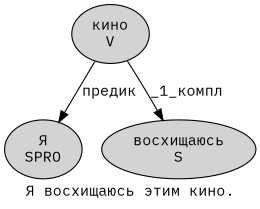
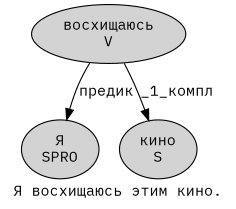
(111, 34) -> (109, 34)
(179, 149) -> (158, 149)
